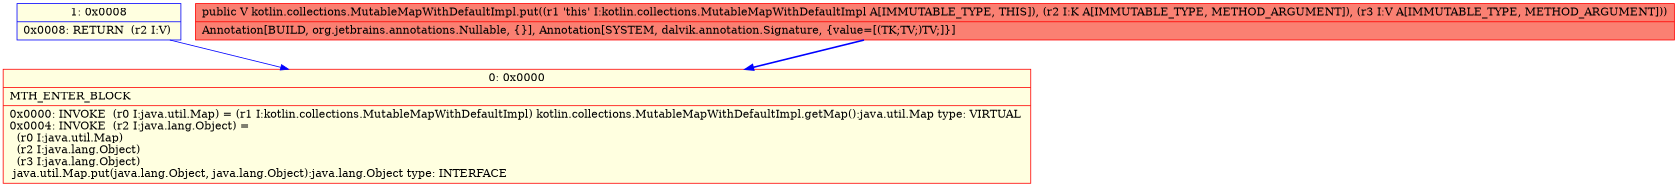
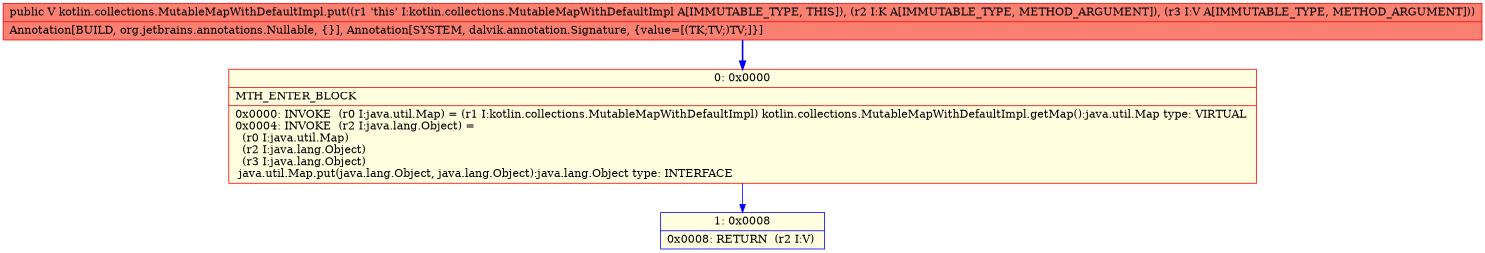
(225, 54) -> (743, 194)
